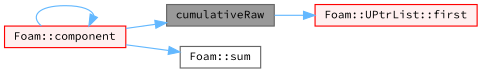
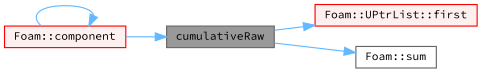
(147, 48) -> (309, 47)
